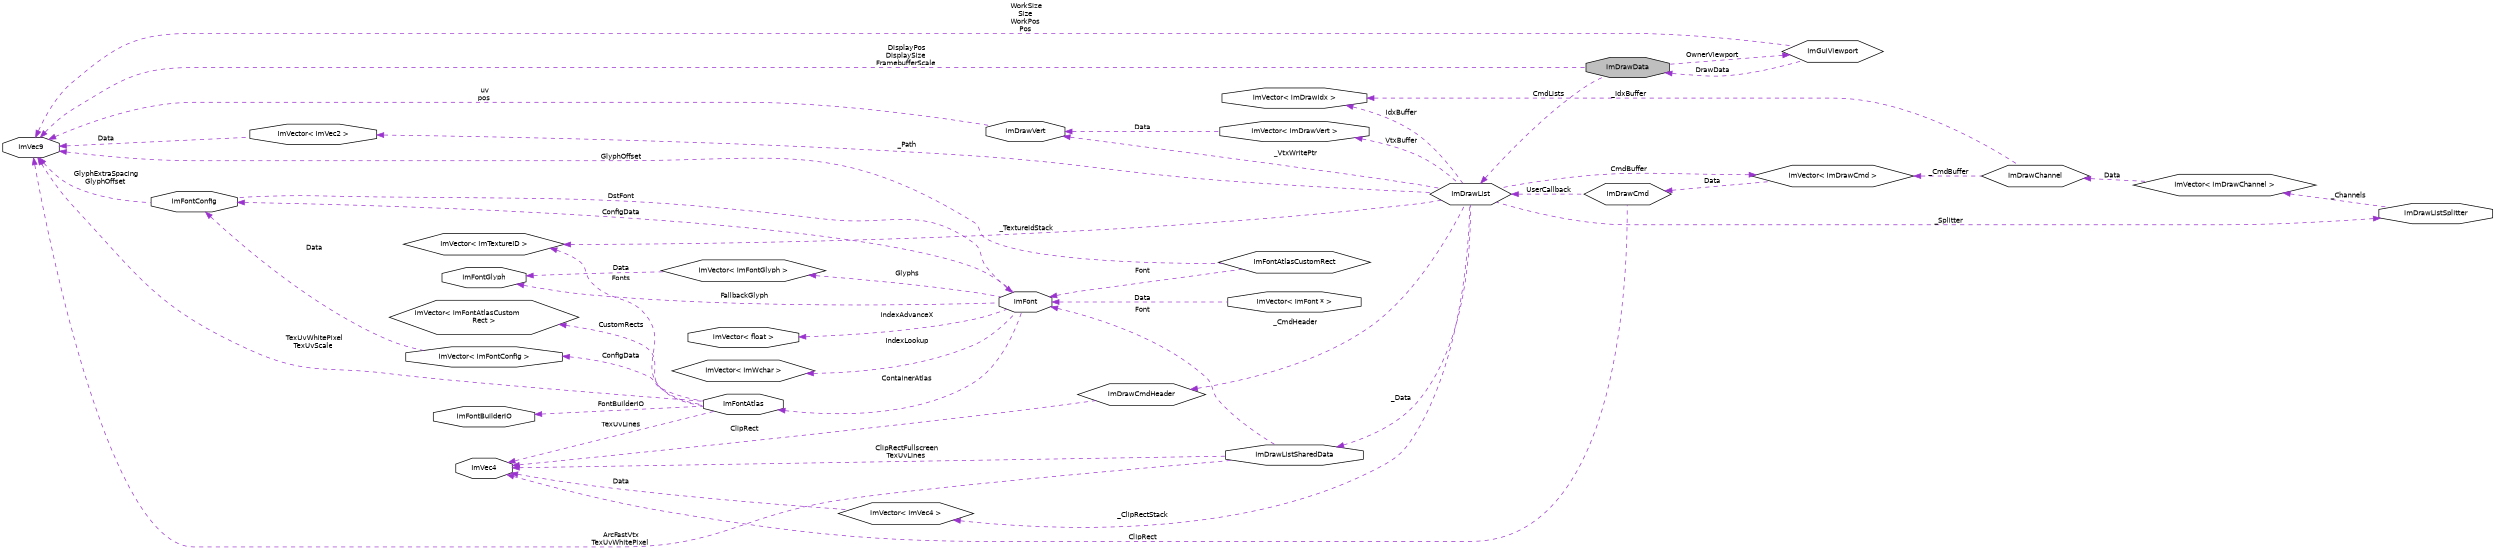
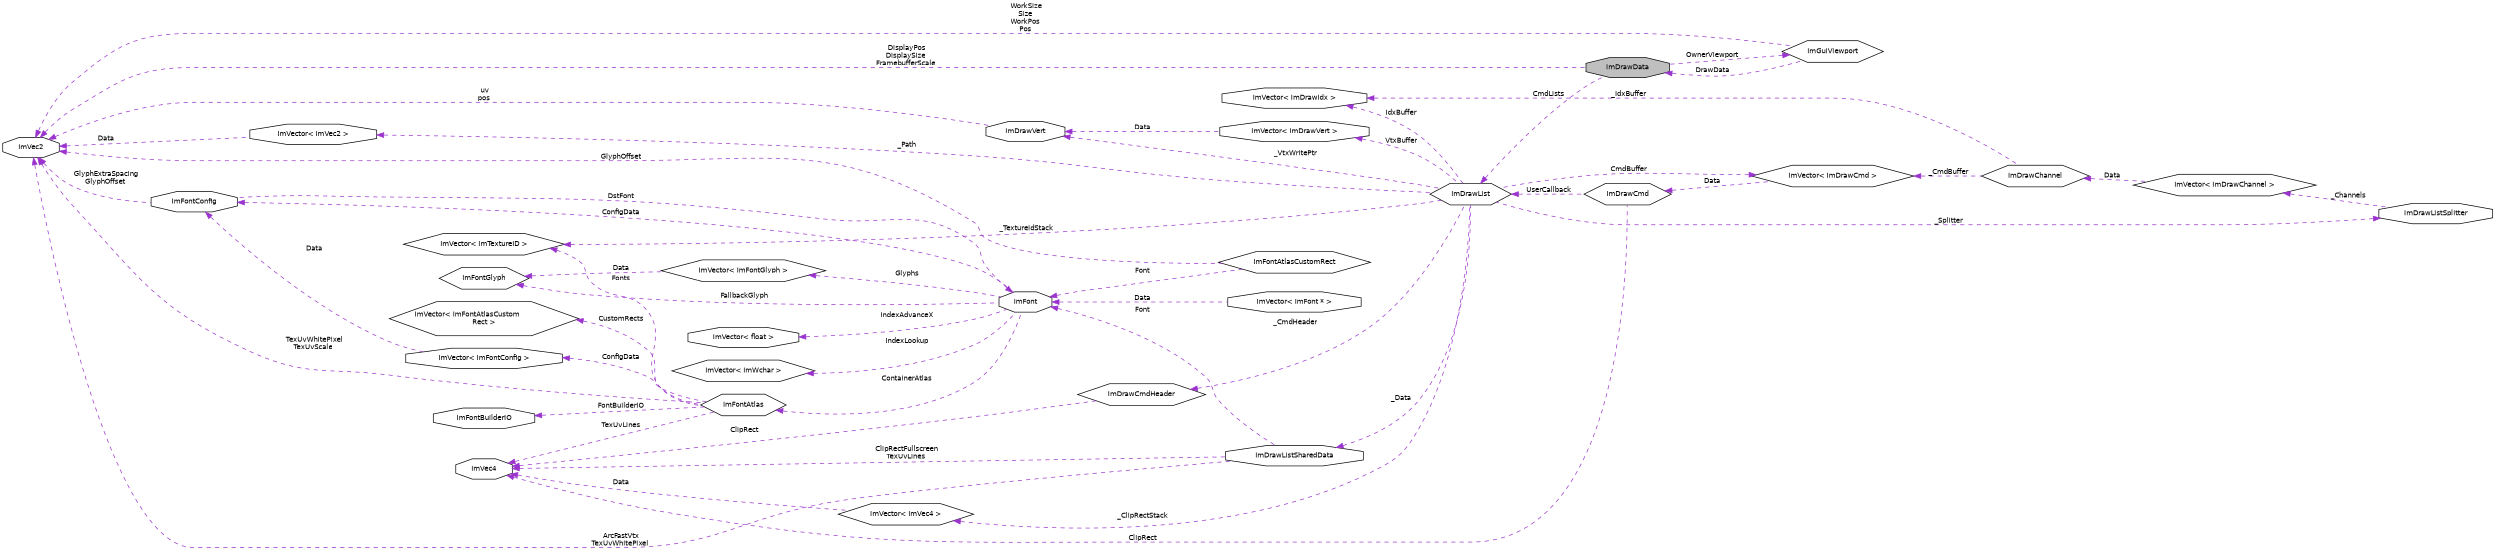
(31, 148) -> (31, 148)
(484, 278) -> (484, 278)
(743, 404) -> (743, 405)
